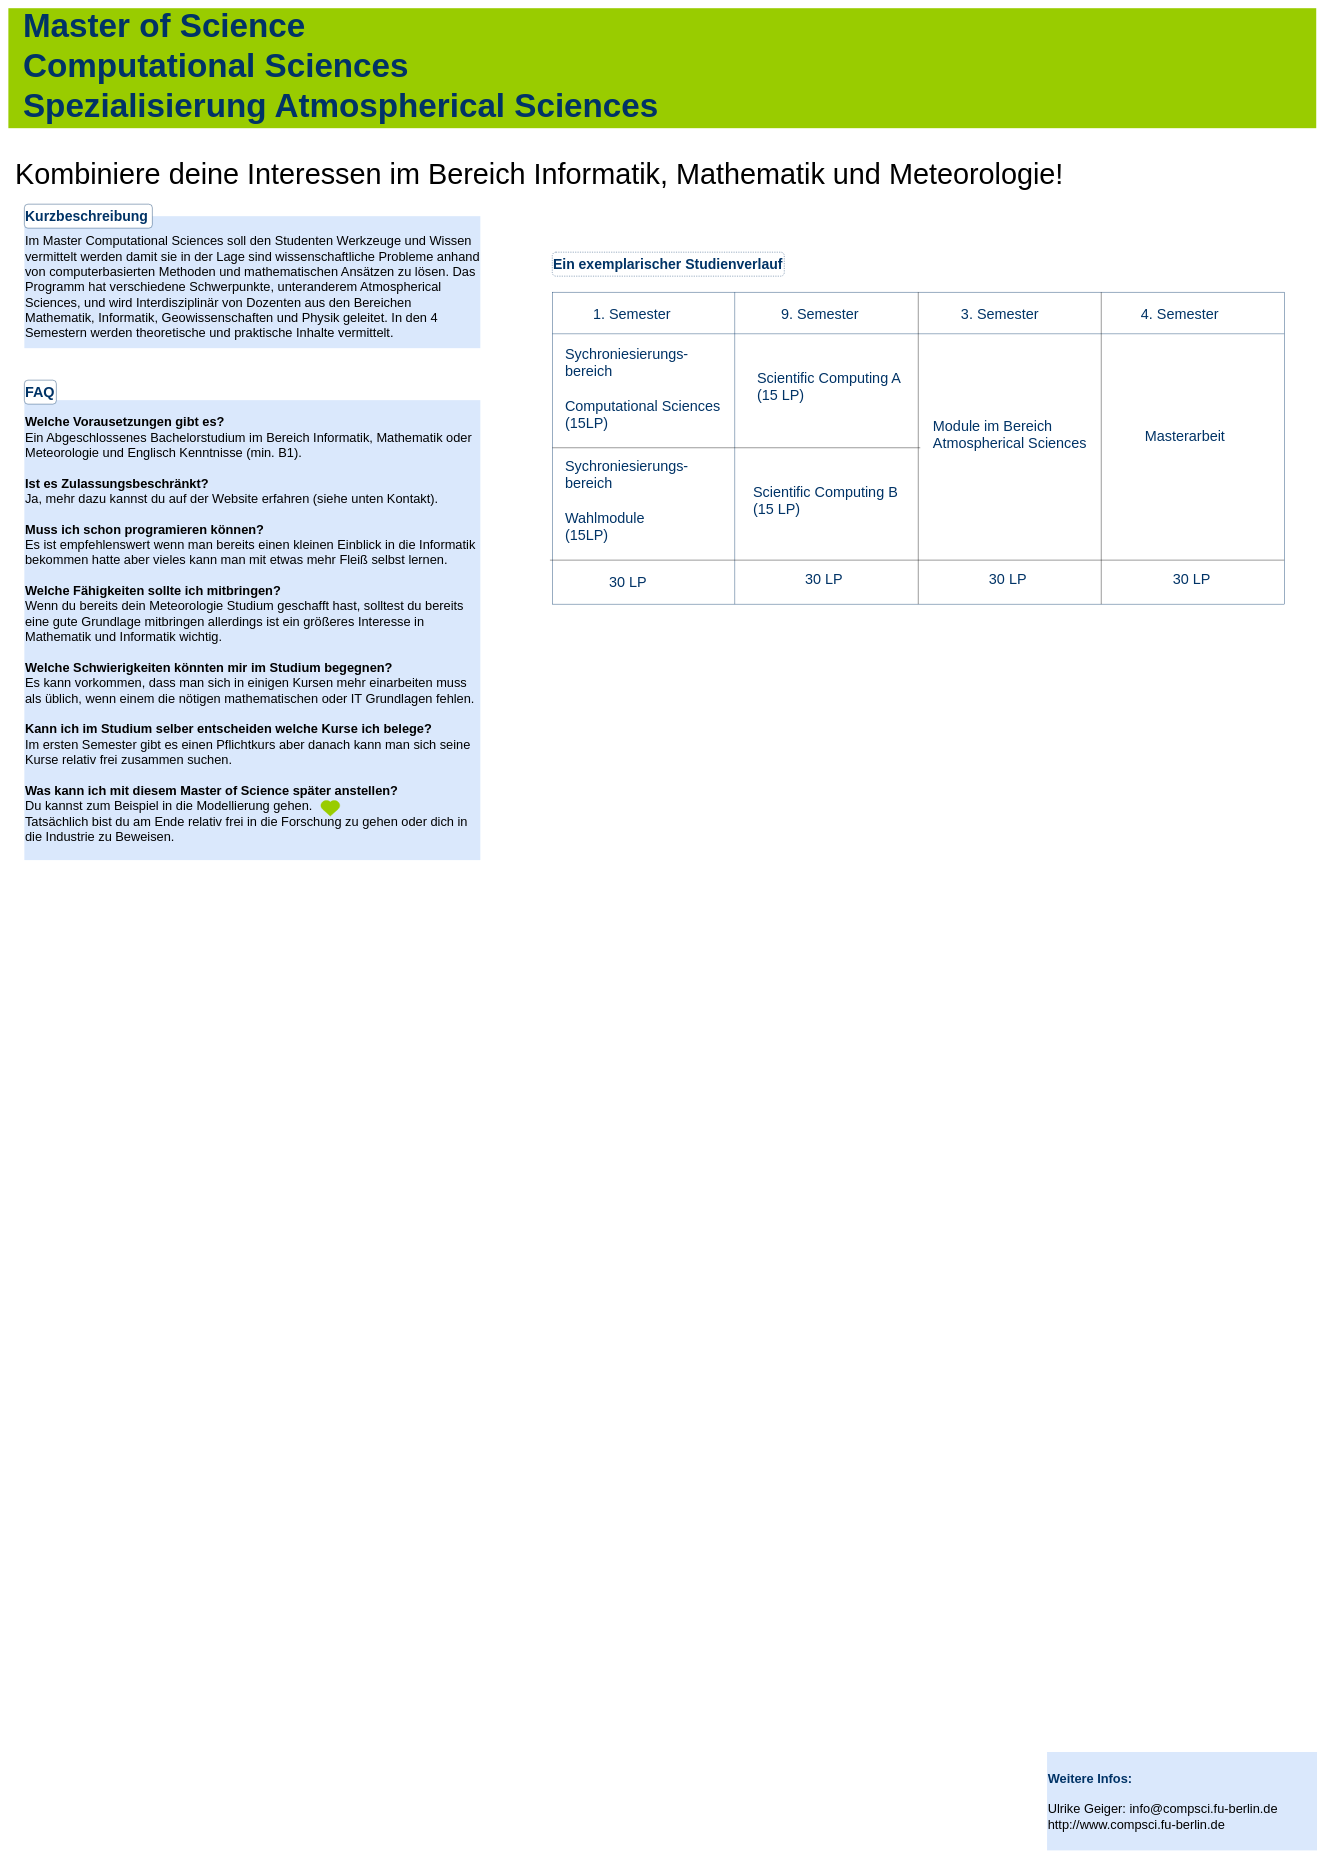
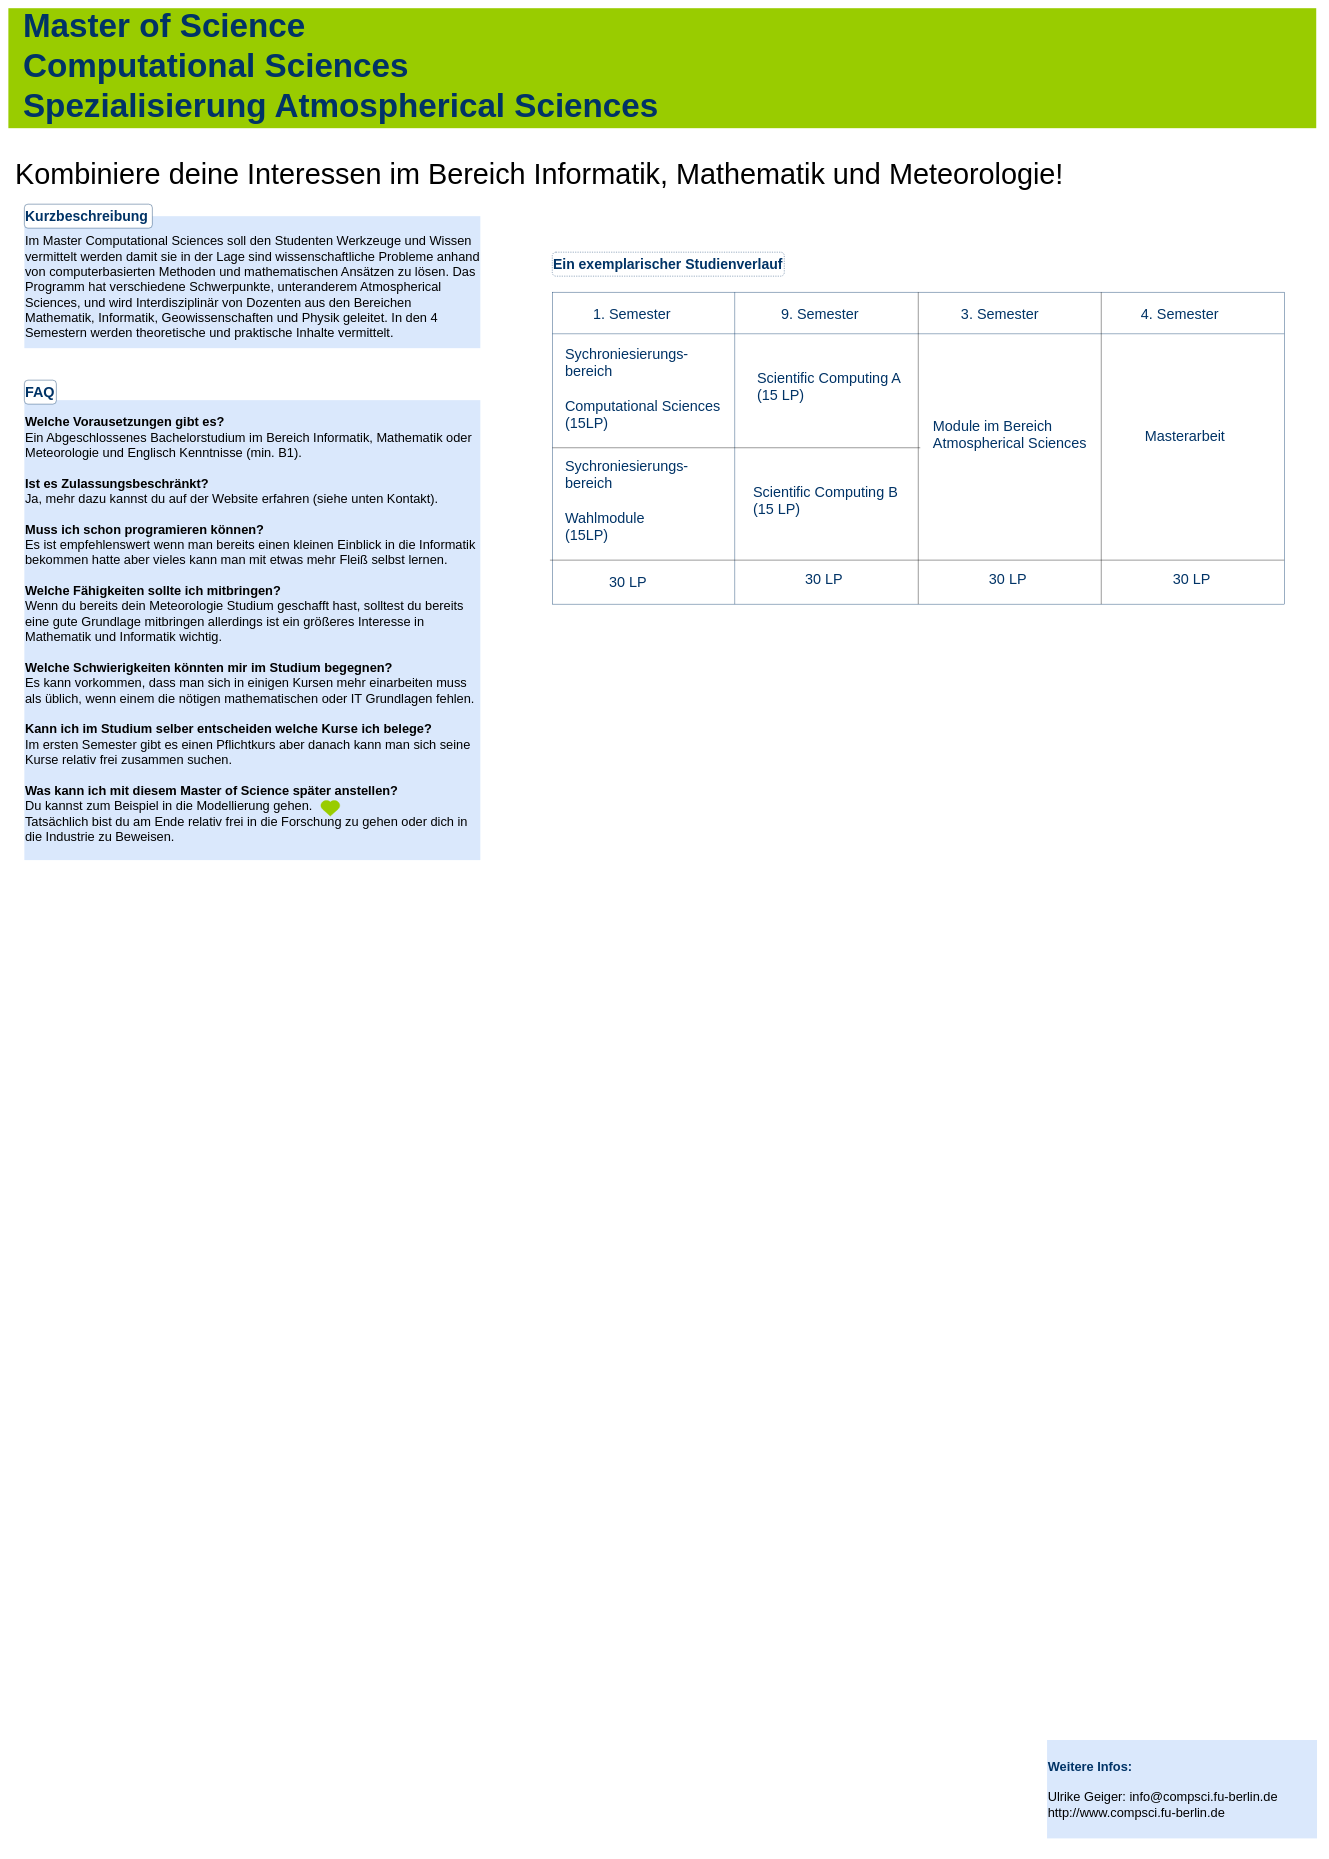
(1182, 1801) -> (1182, 1789)
